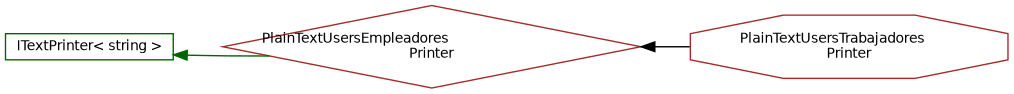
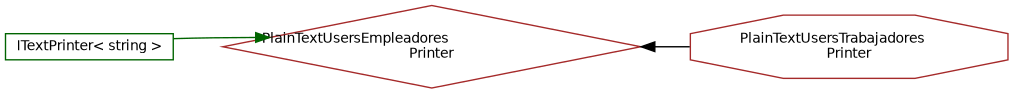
(228, 56) -> (214, 38)
